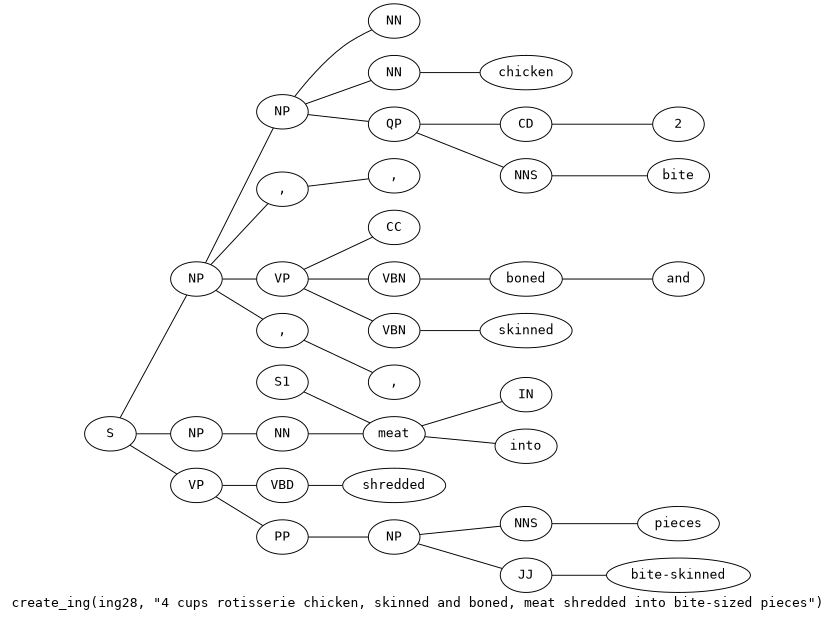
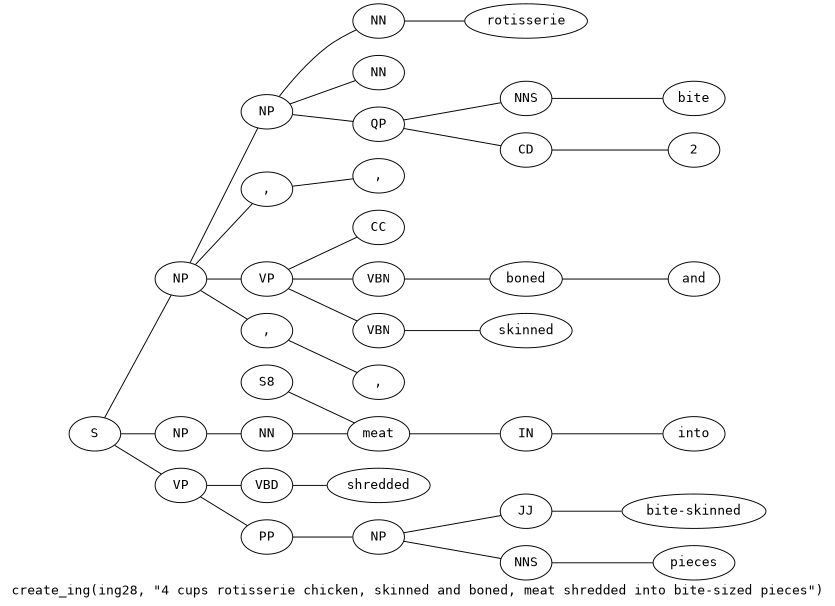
none -> (526, 21)
(526, 73) -> none
(282, 382) -> (267, 382)
(460, 440) -> (607, 434)
